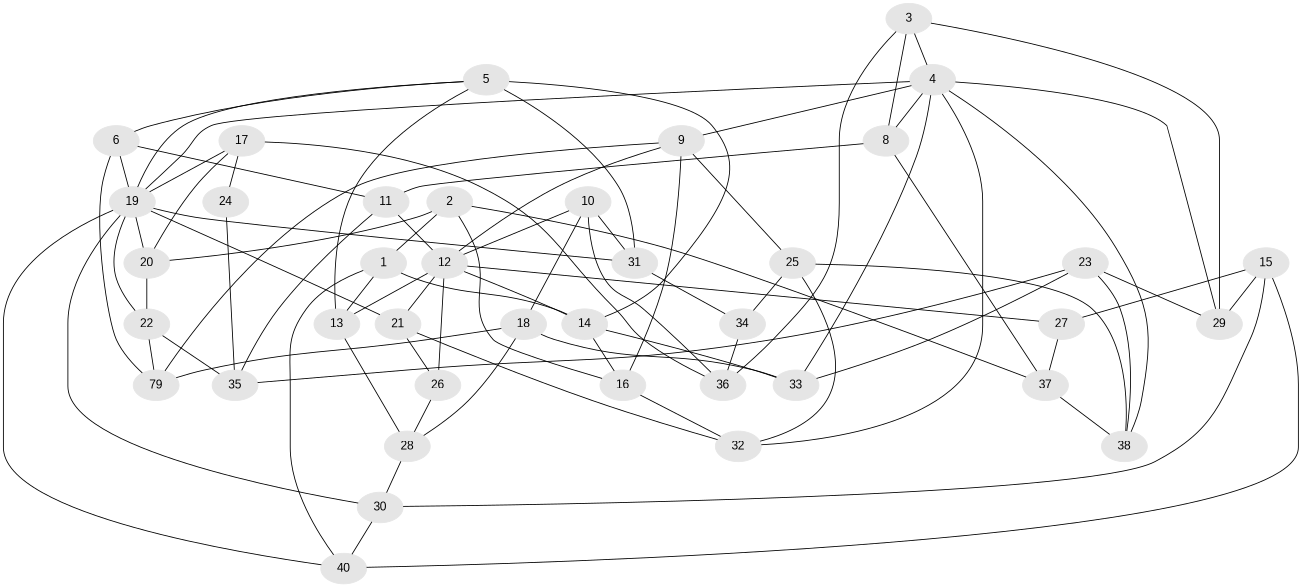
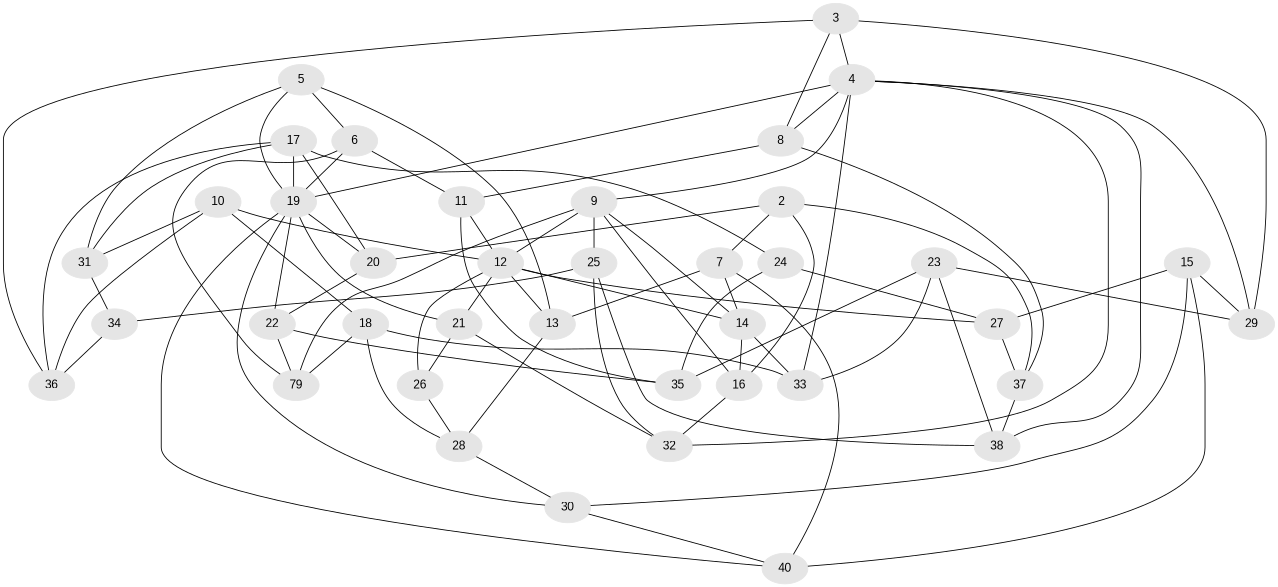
(723, 142) -> (670, 262)
(382, 238) -> (170, 176)
(384, 263) -> (720, 263)
none -> (889, 294)
